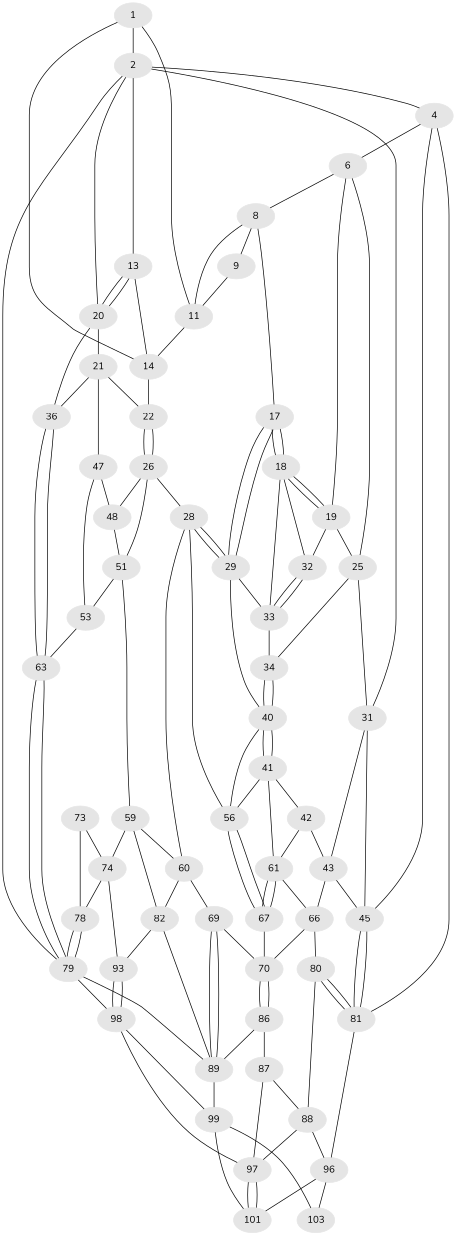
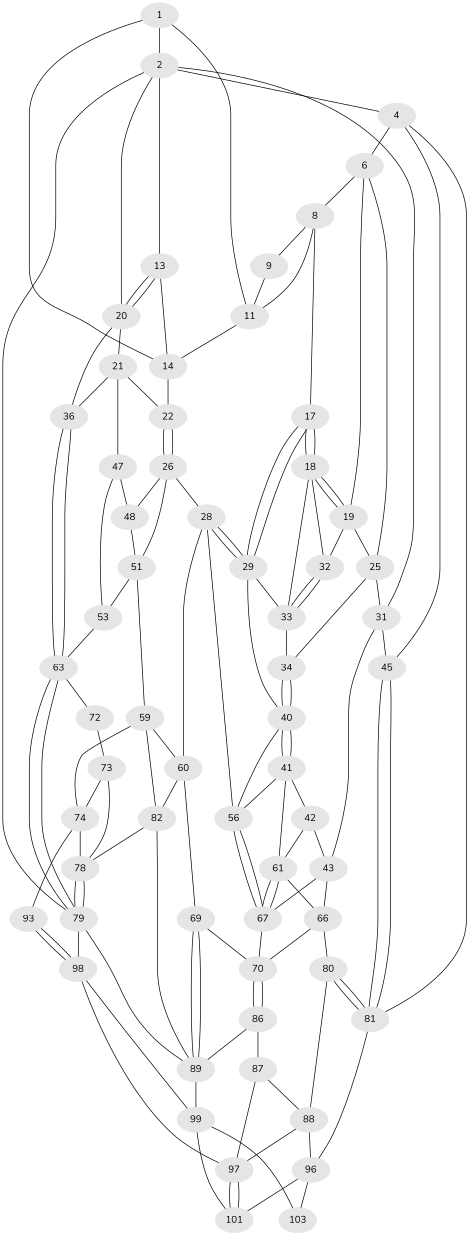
none -> (95, 718)
(347, 894) -> (294, 895)
(139, 944) -> (118, 844)
